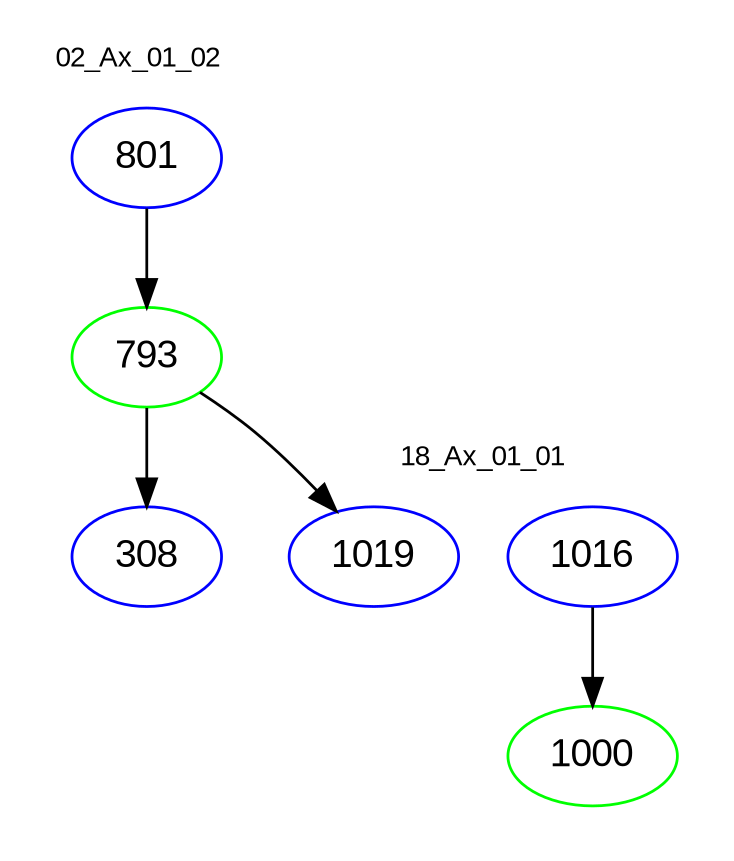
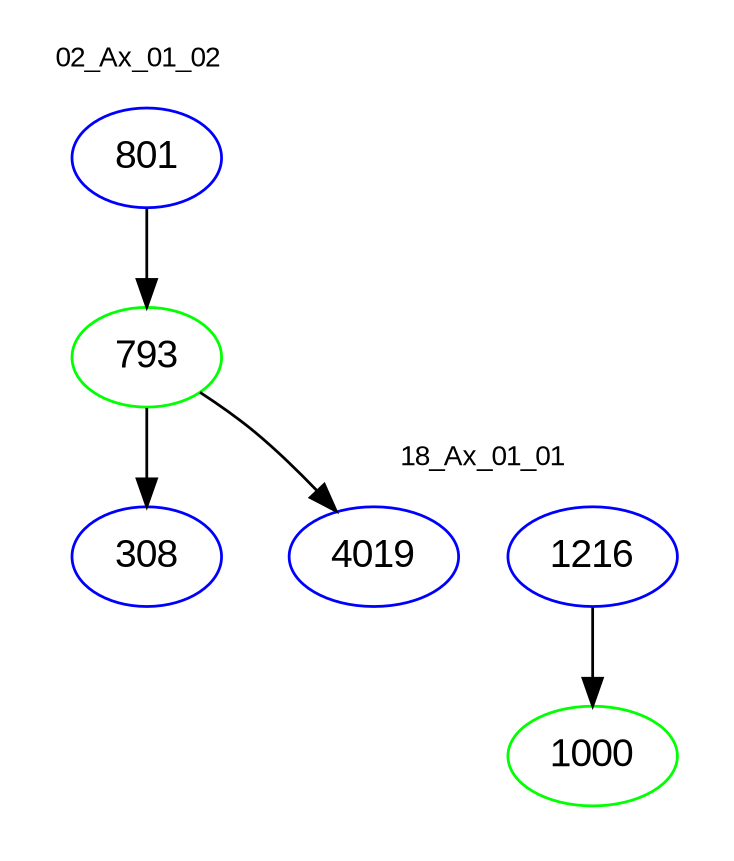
(374, 557) -> (374, 557)
(593, 557) -> (593, 557)
